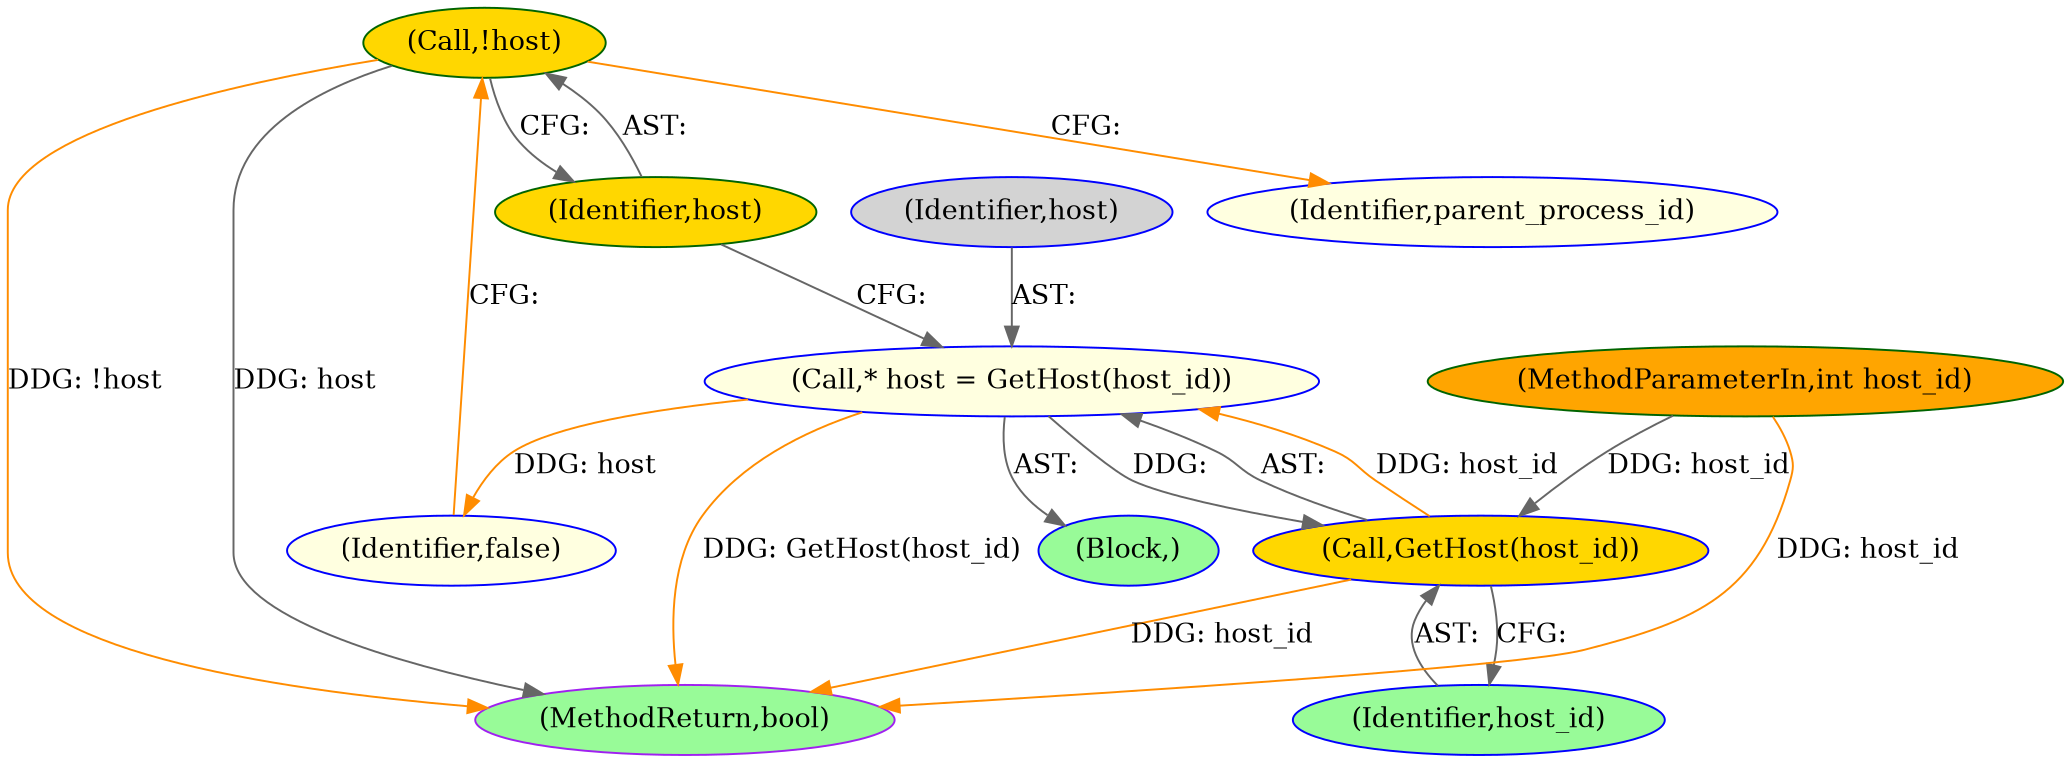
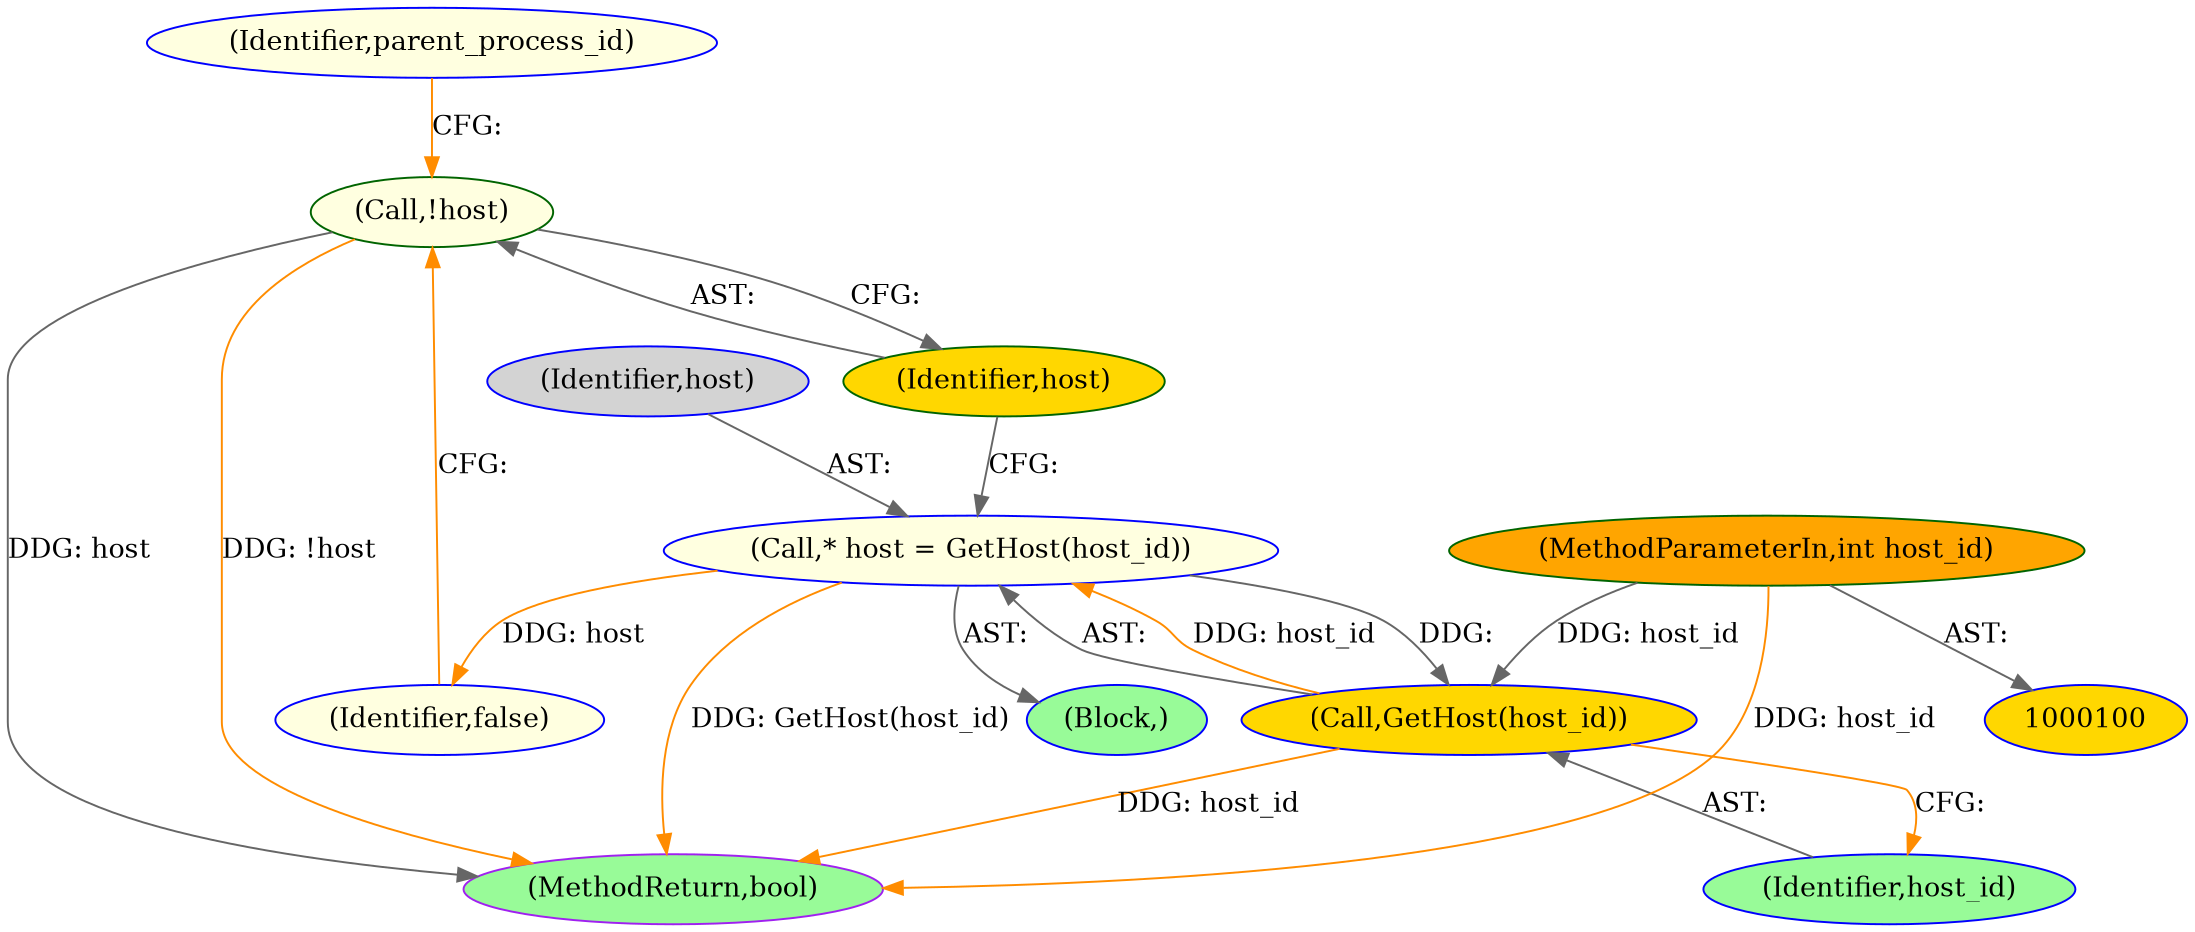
(485, 43) -> (432, 212)
(949, 121) -> (432, 118)
(1497, 625) -> (1793, 769)
none -> (2086, 720)
